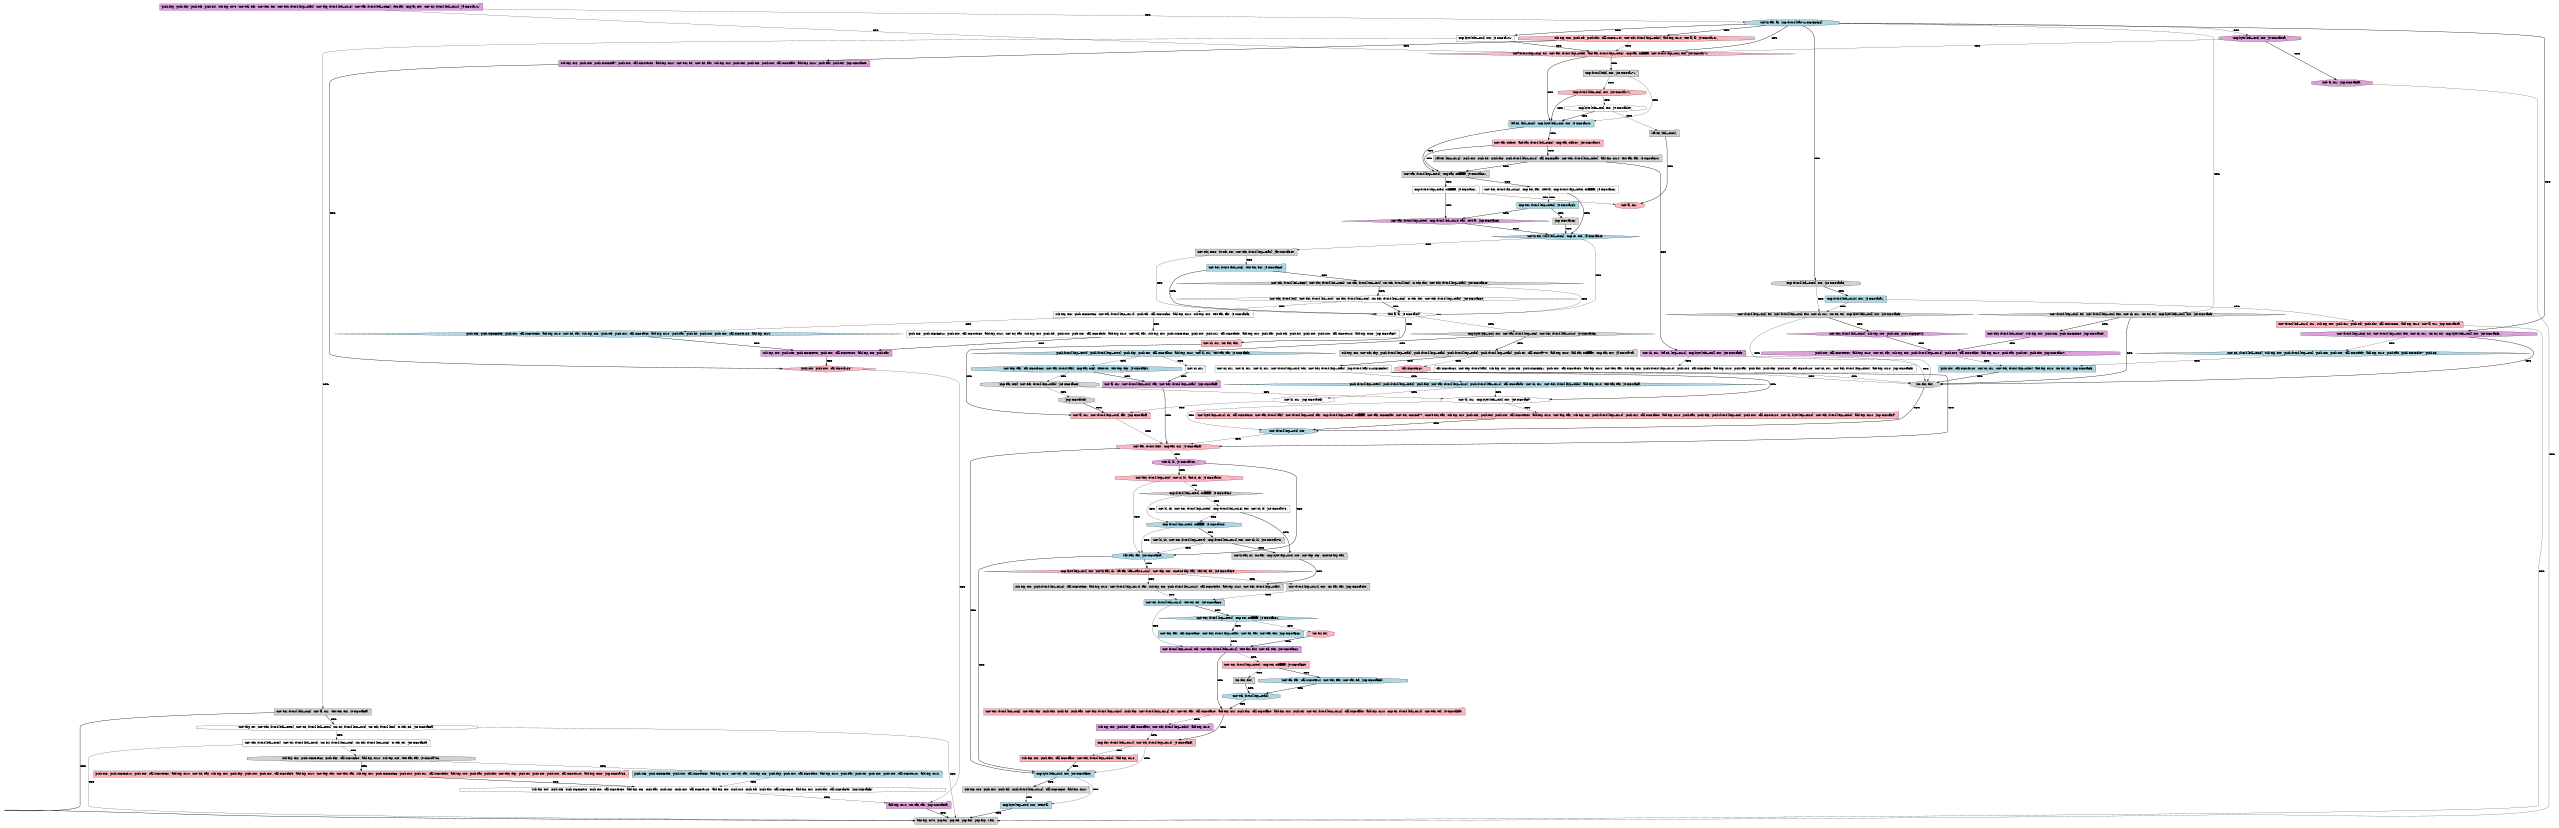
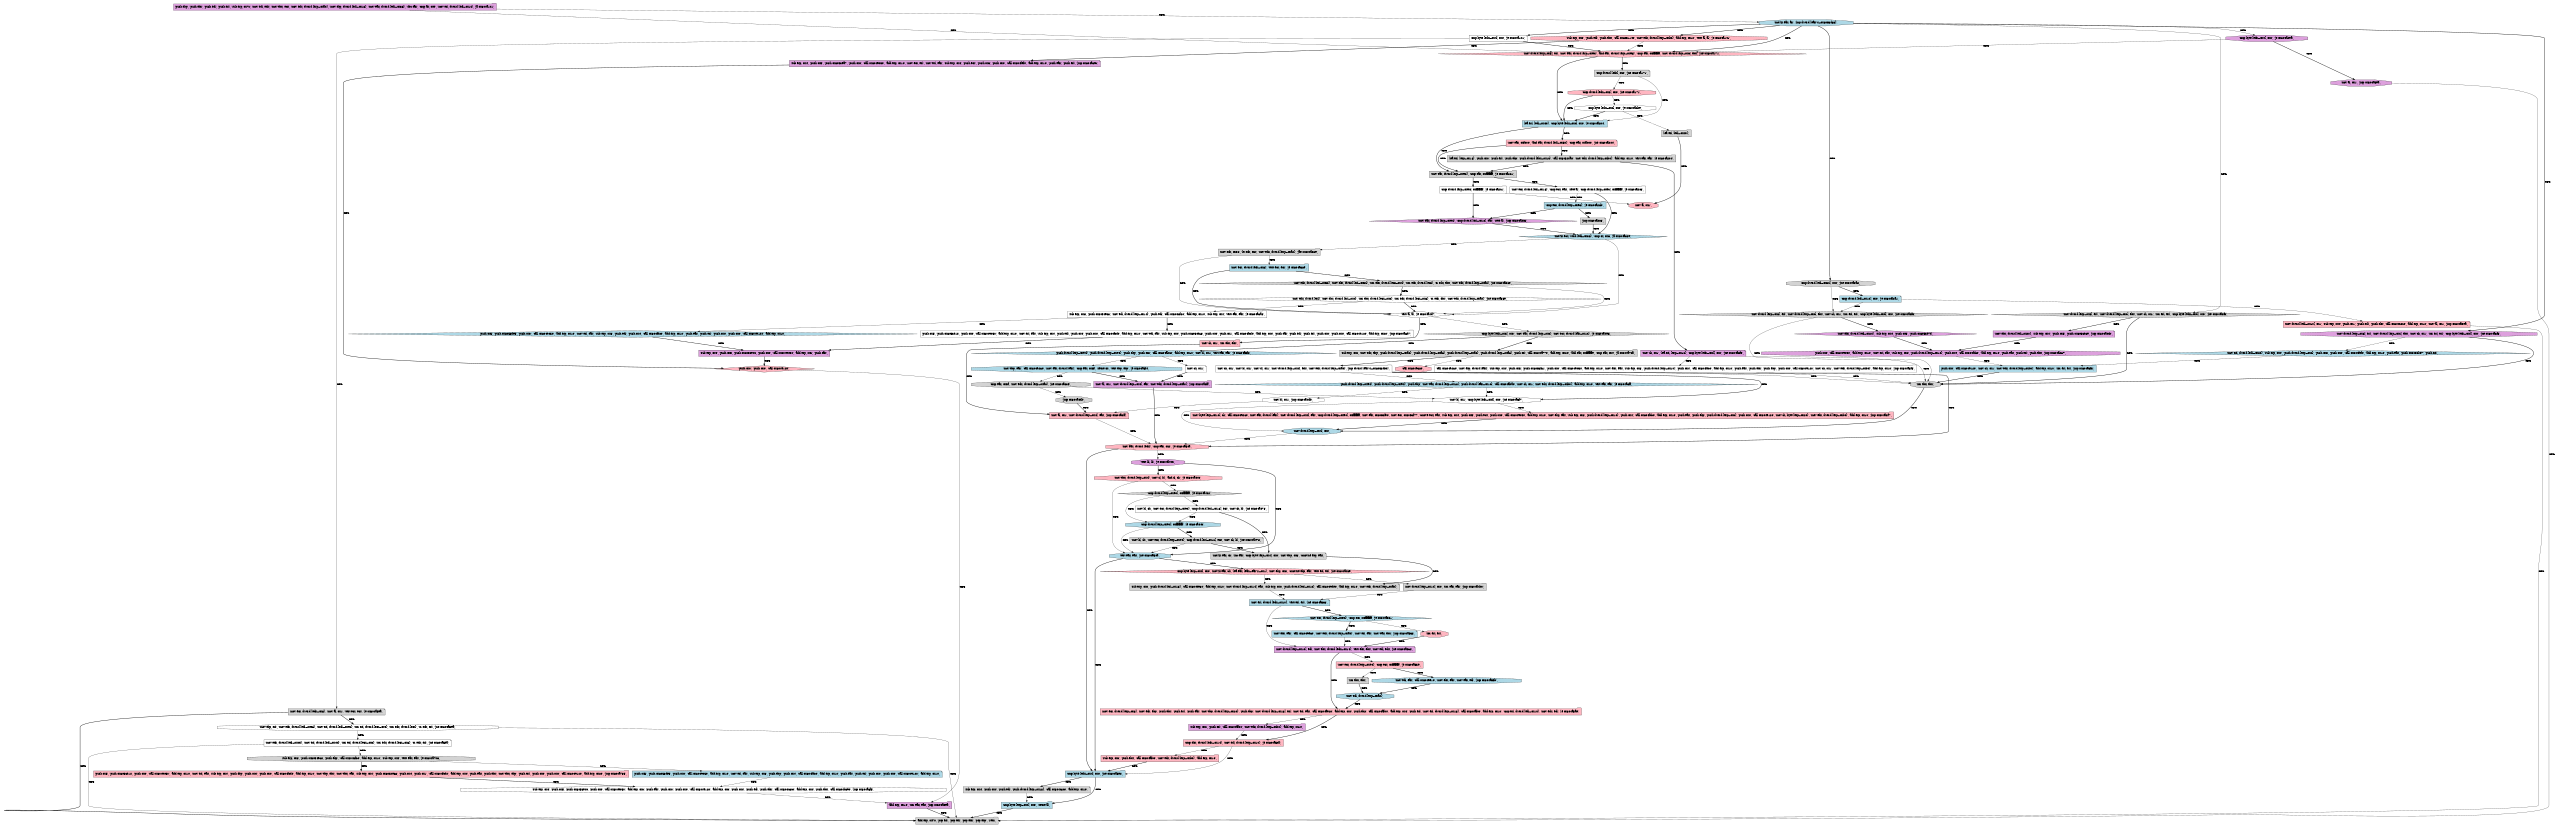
(1196, 369) -> (1196, 369)
(1085, 797) -> (1082, 798)
